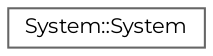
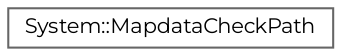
(107, 28) -> (171, 28)
